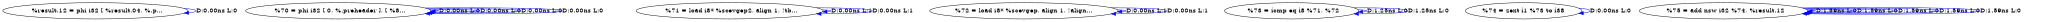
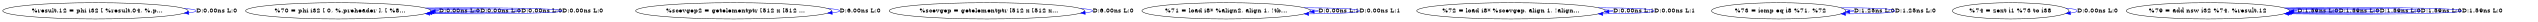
(730, 11) -> (1226, 11)
none -> (734, 11)
none -> (987, 11)
(1724, 11) -> (2208, 11)
